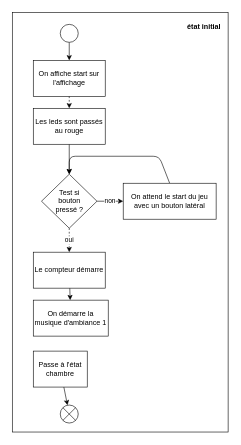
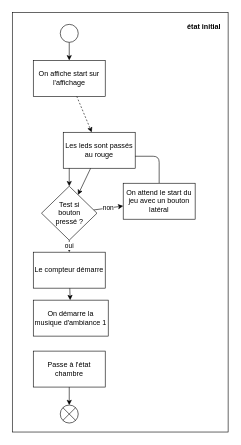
(69, 126) -> (99, 150)
(69, 201) -> (69, 213)
(170, 201) -> (159, 201)
(60, 369) -> (69, 369)
